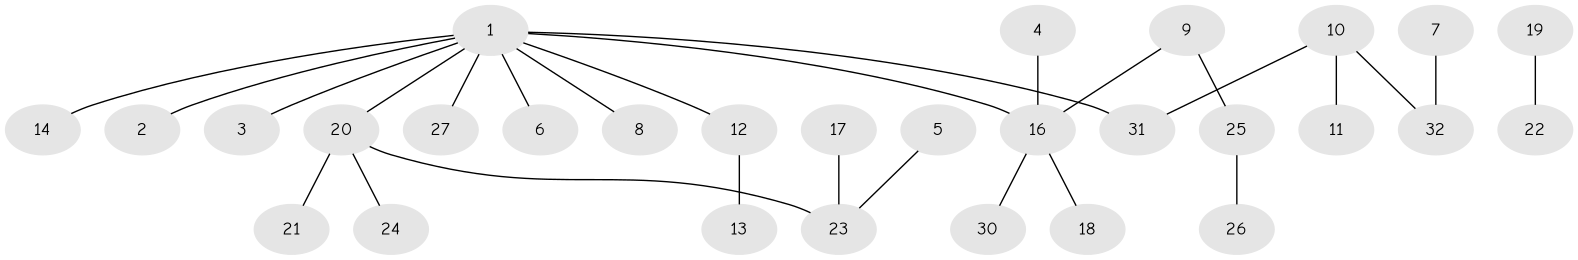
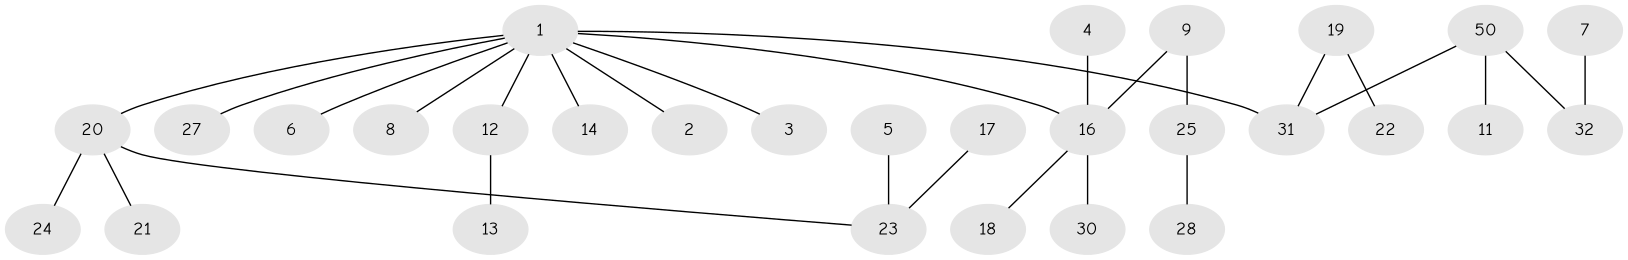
(1336, 30) -> (1486, 30)
none -> (1311, 80)
(1237, 229) -> (1187, 229)
